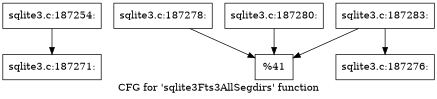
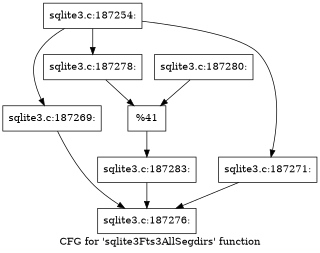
none -> (93, 38)
(329, 42) -> (147, 141)
none -> (52, 118)
none -> (211, 194)
